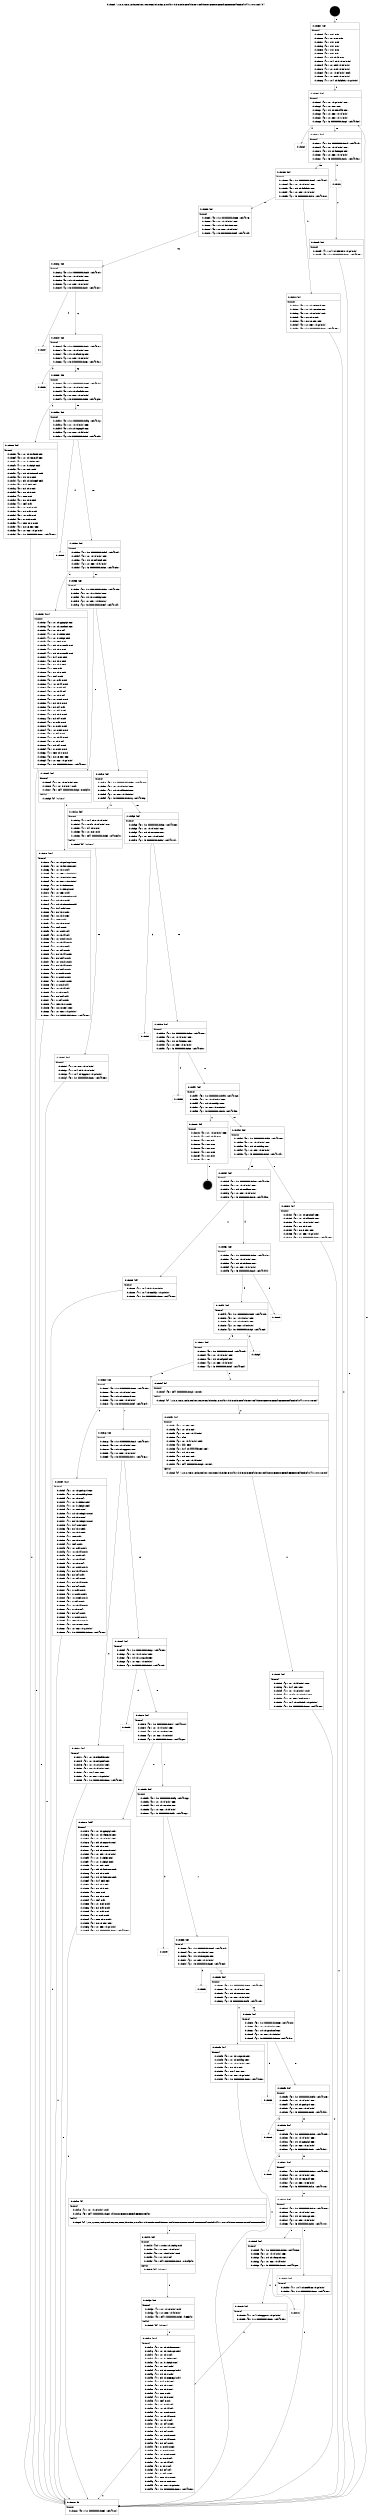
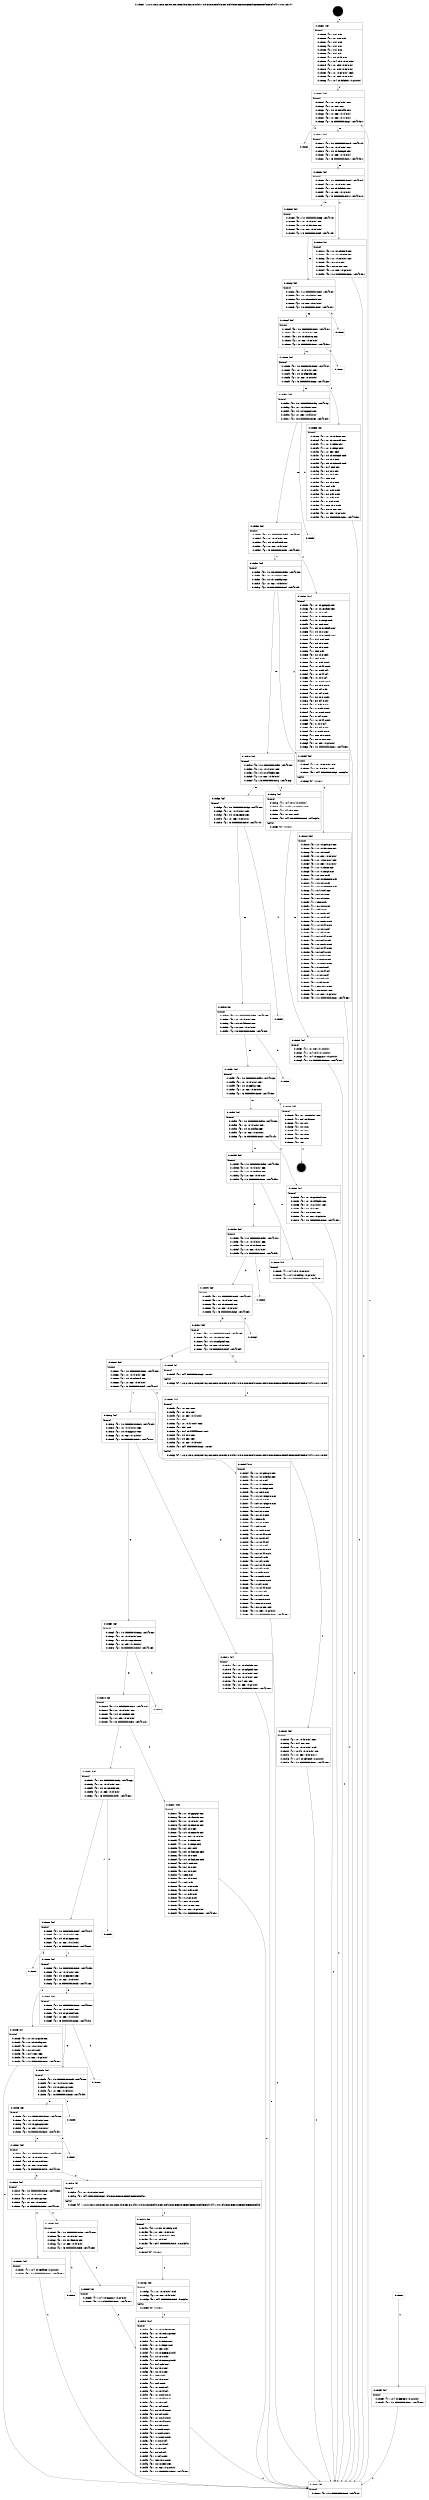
(336, 171) -> none
none -> (75, 2177)
